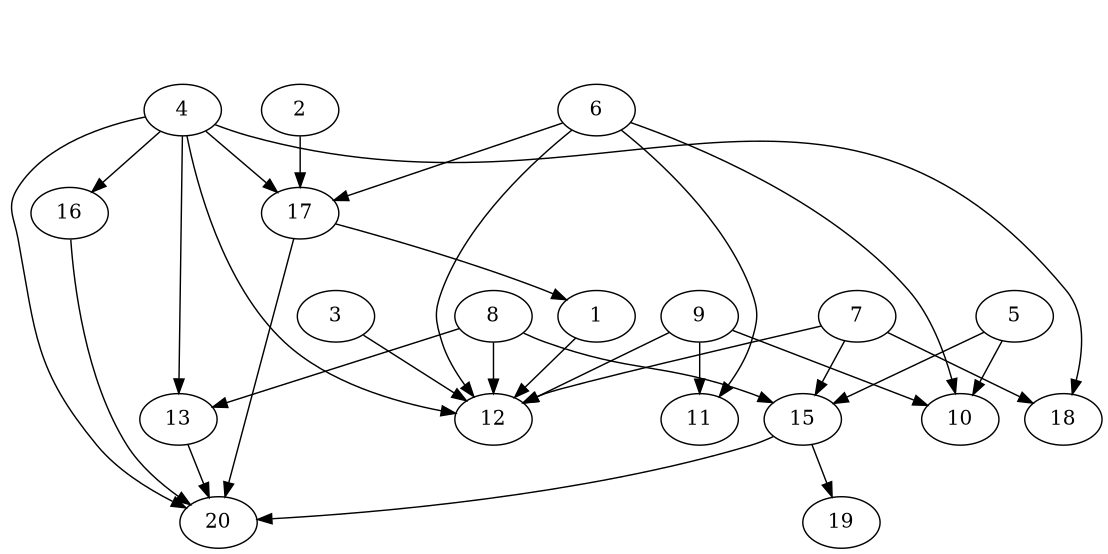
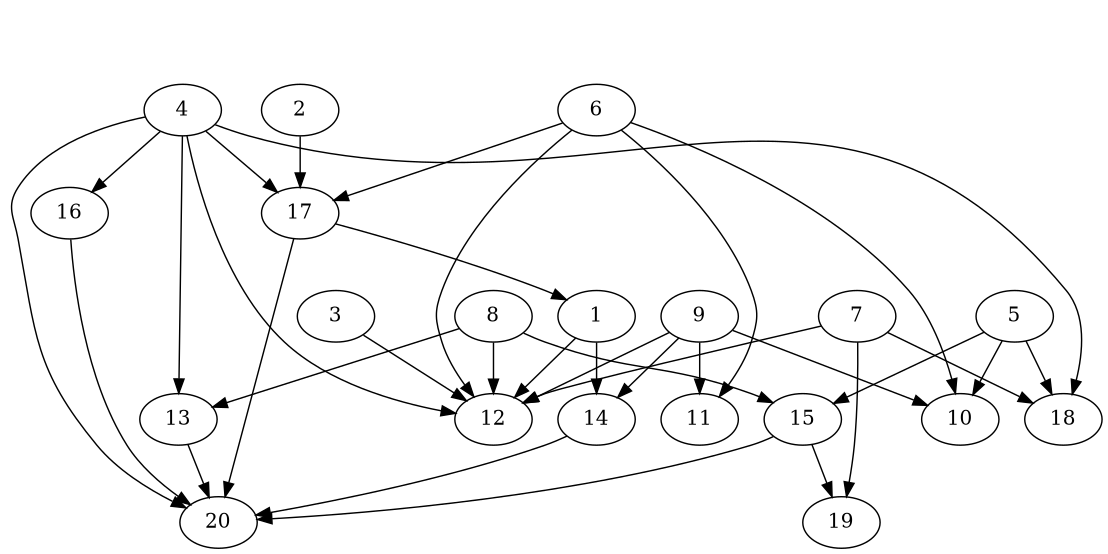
(835, 359) -> (857, 413)
none -> (1036, 361)
none -> (597, 419)
